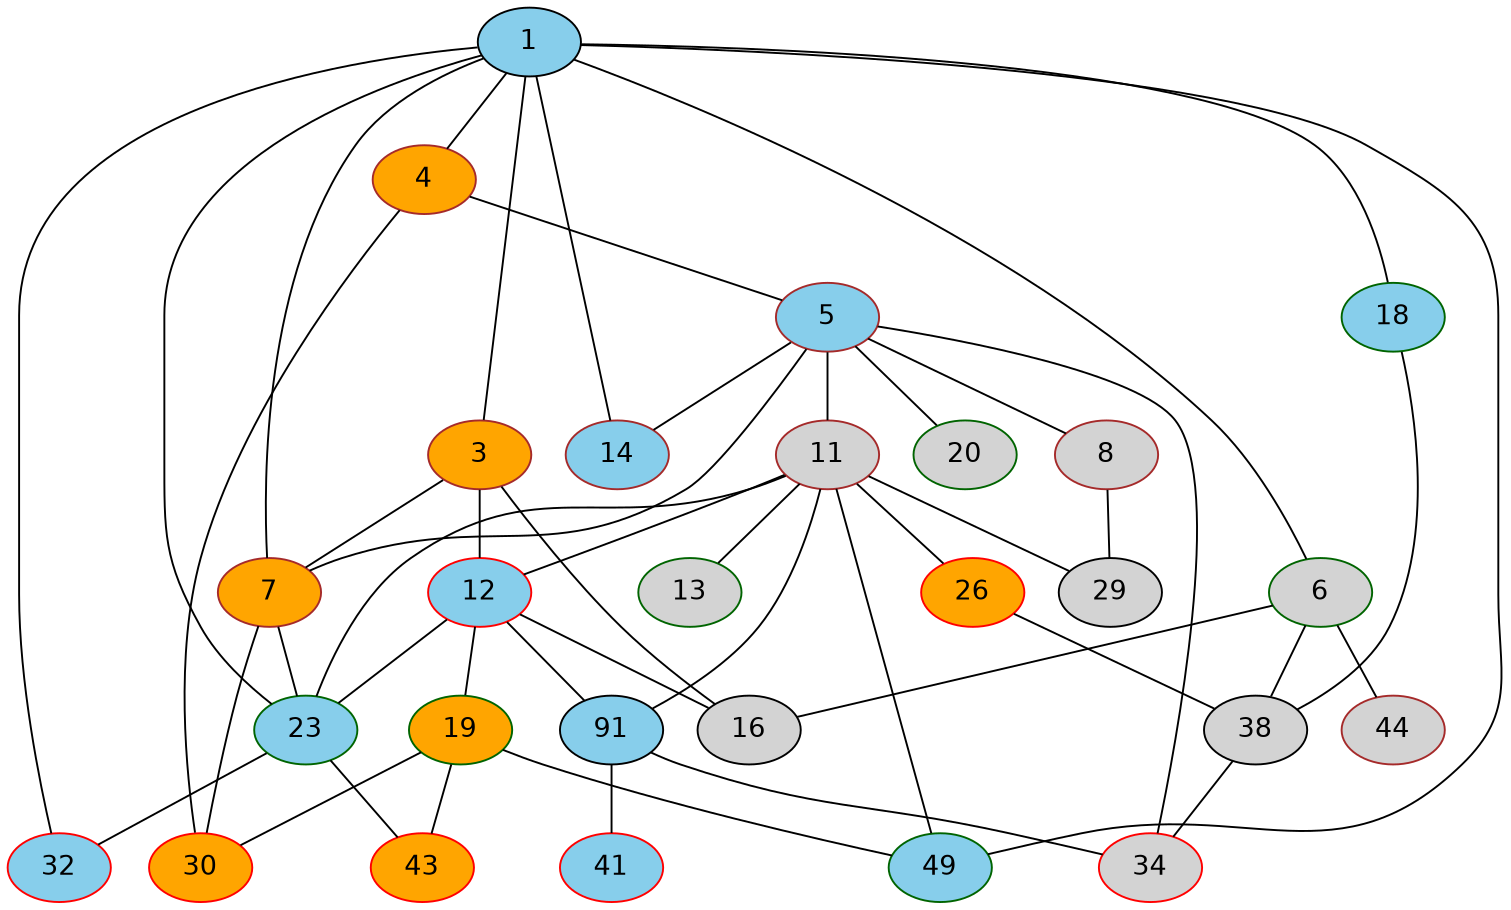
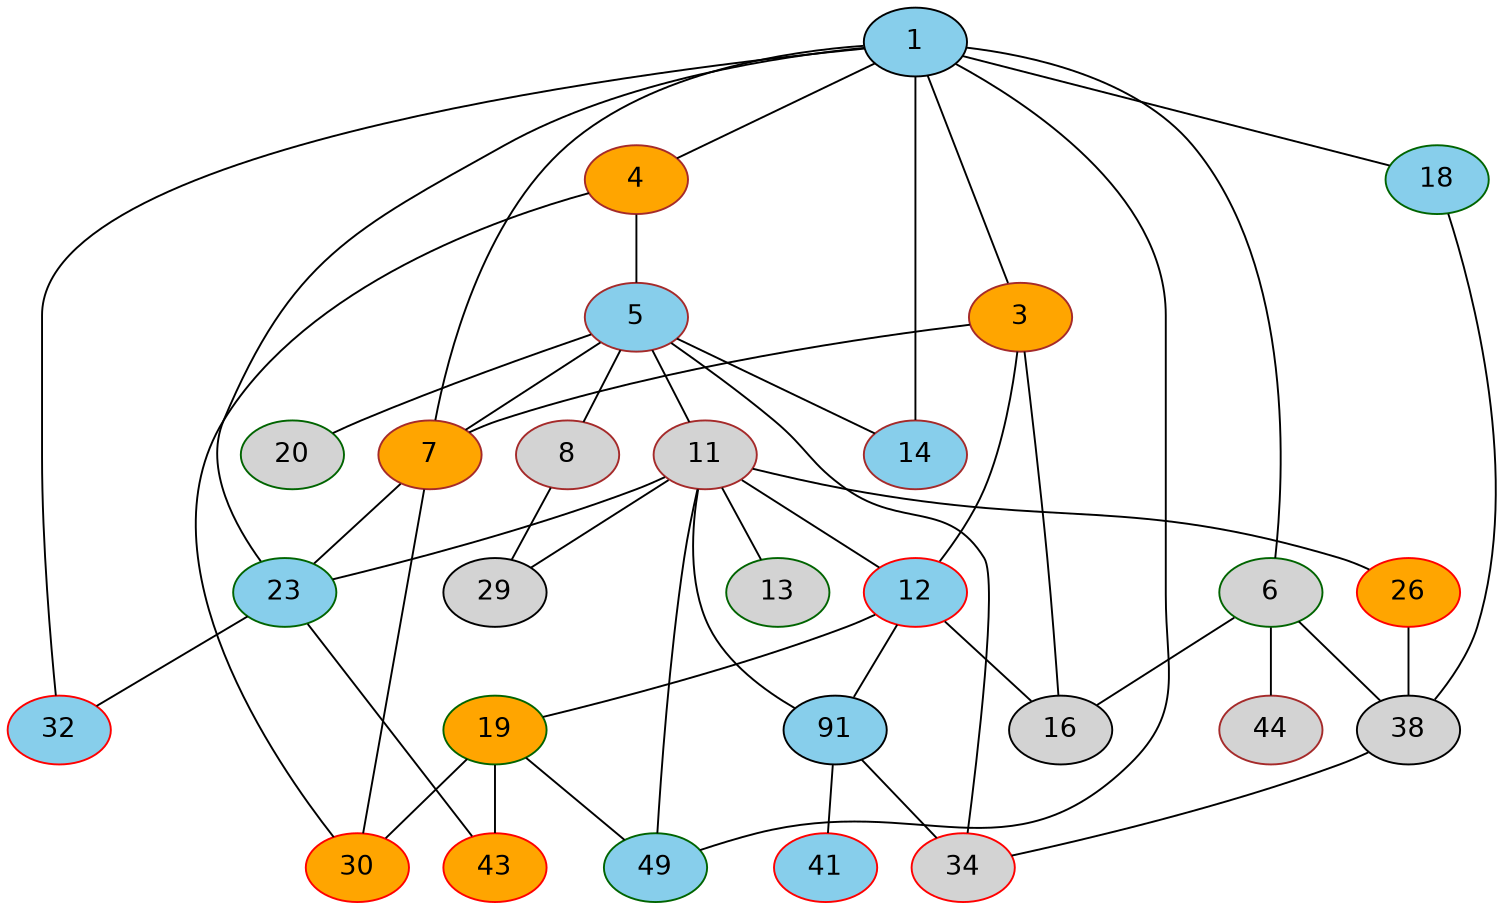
(393, 661) -> none
